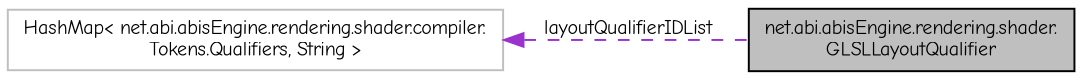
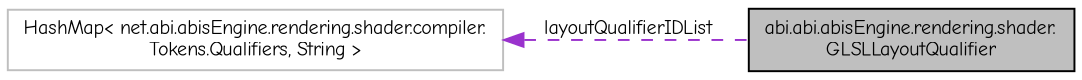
(912, 40) -> (912, 40)
